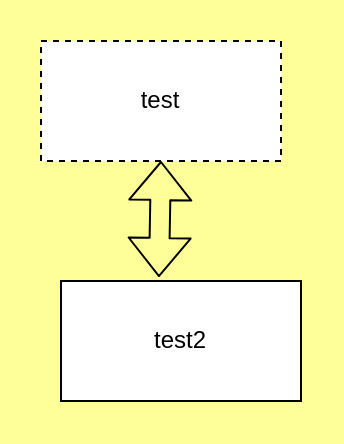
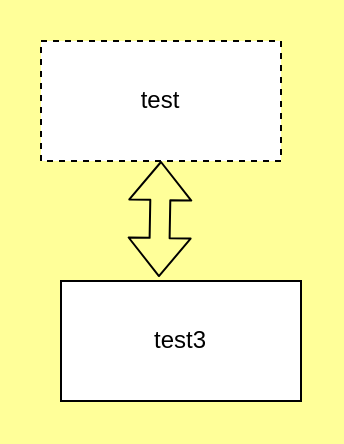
(181, 341) -> (181, 341)
